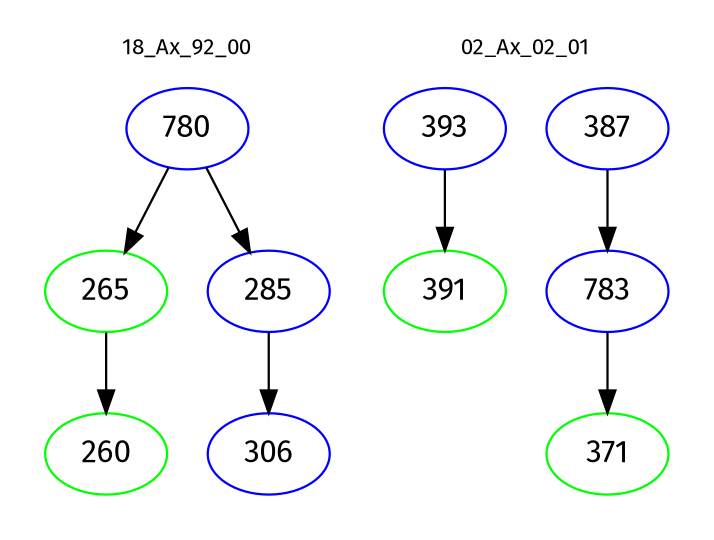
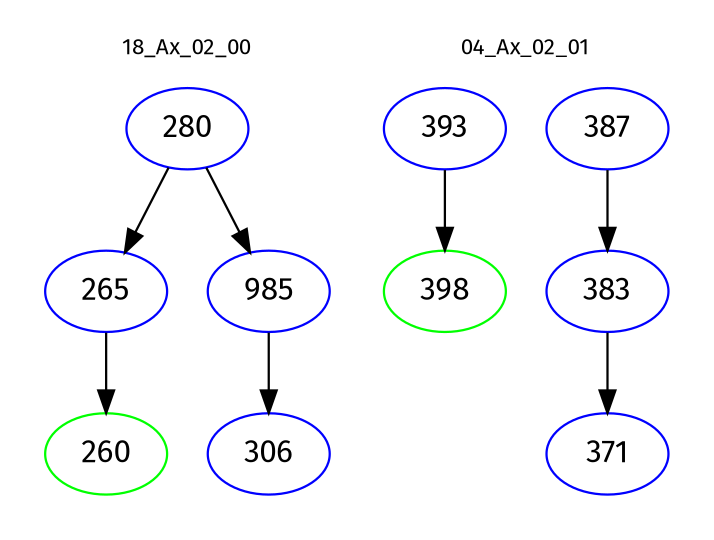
(187, 49) -> (187, 49)
(526, 49) -> (526, 49)
(187, 129) -> (187, 129)
(106, 291) -> (106, 291)
(269, 291) -> (269, 291)
(445, 291) -> (445, 291)
(607, 291) -> (607, 291)
(607, 454) -> (607, 454)
